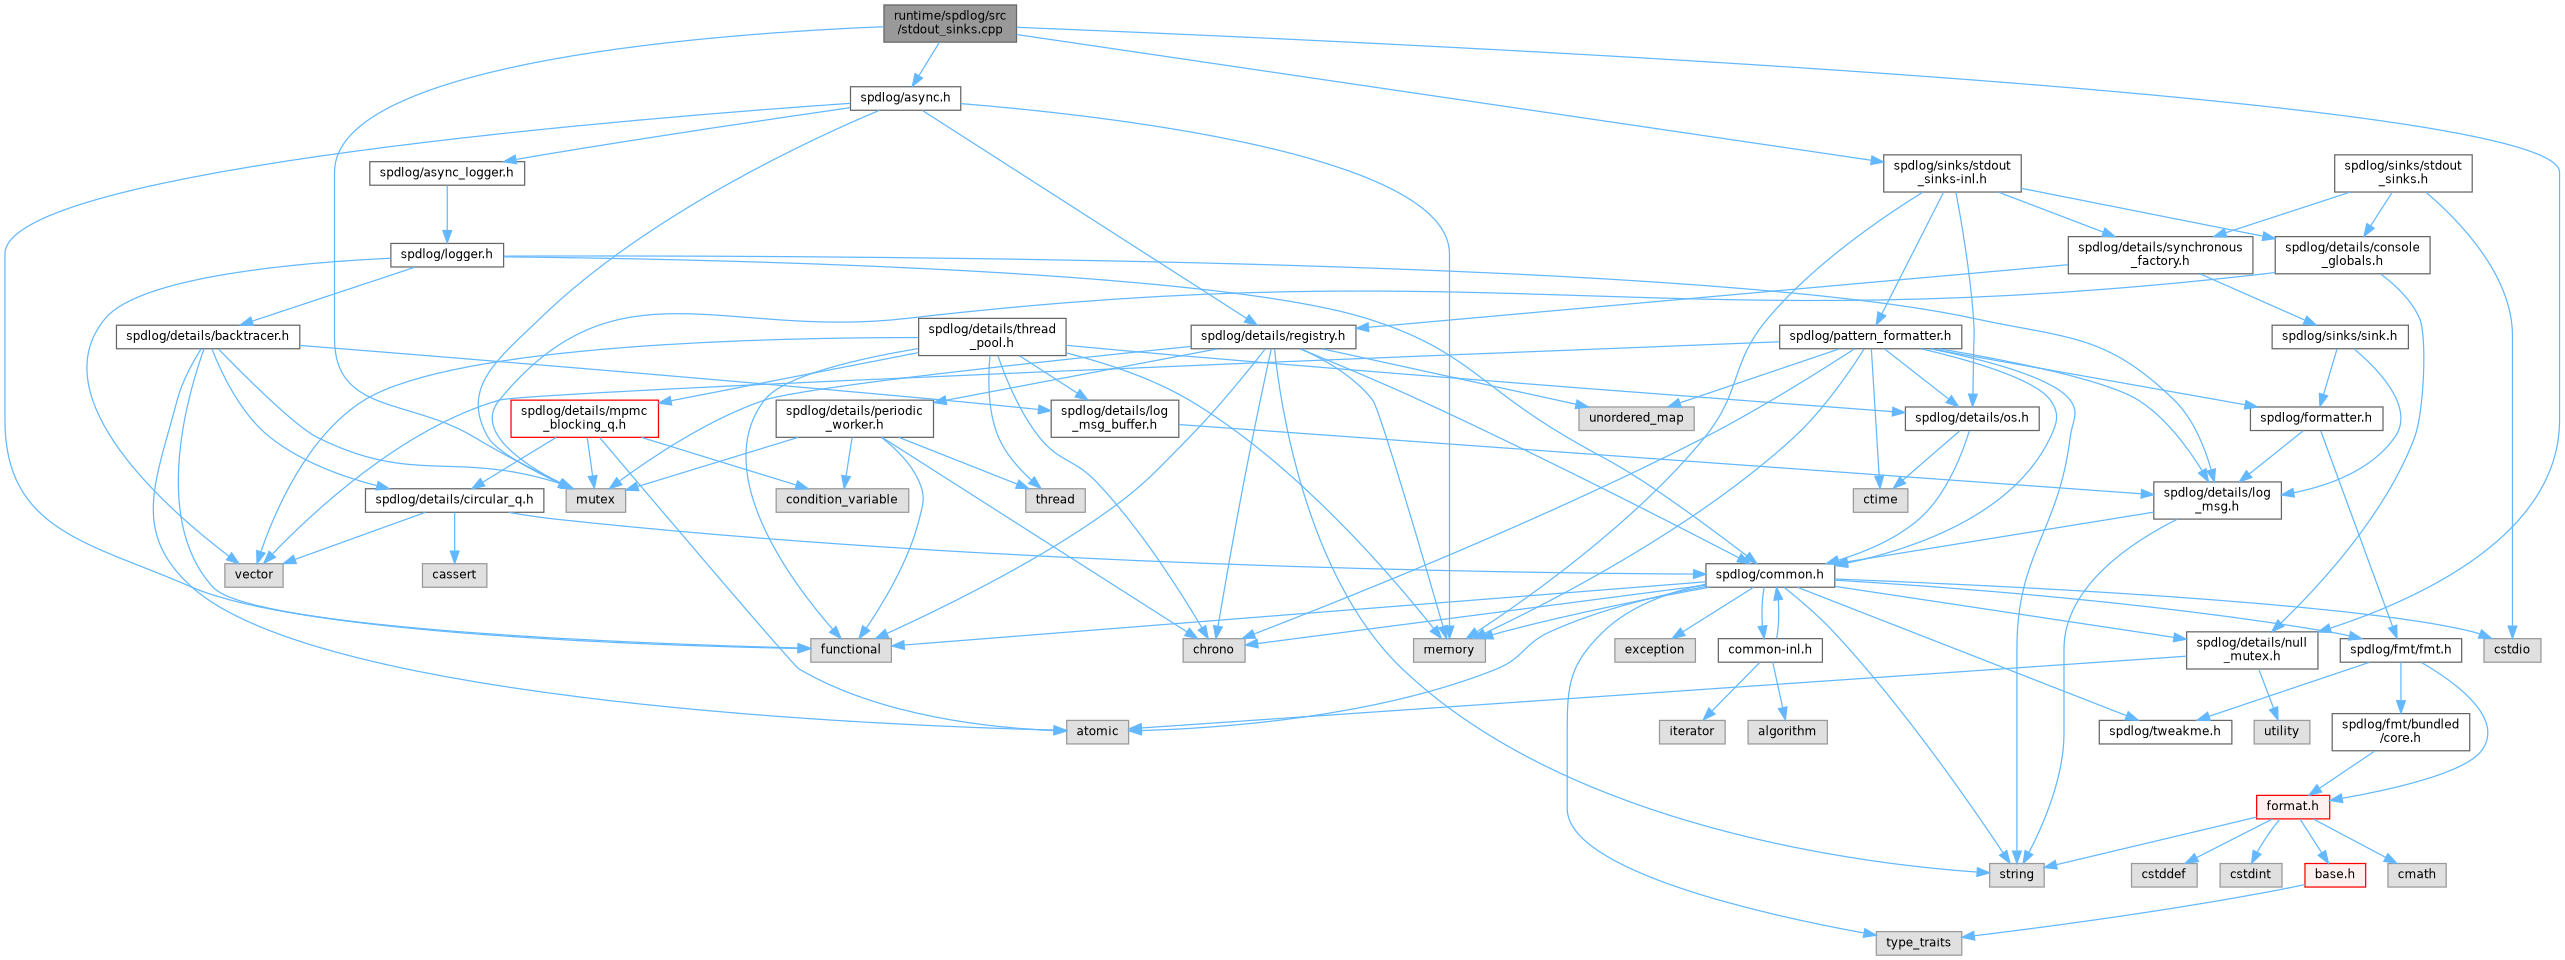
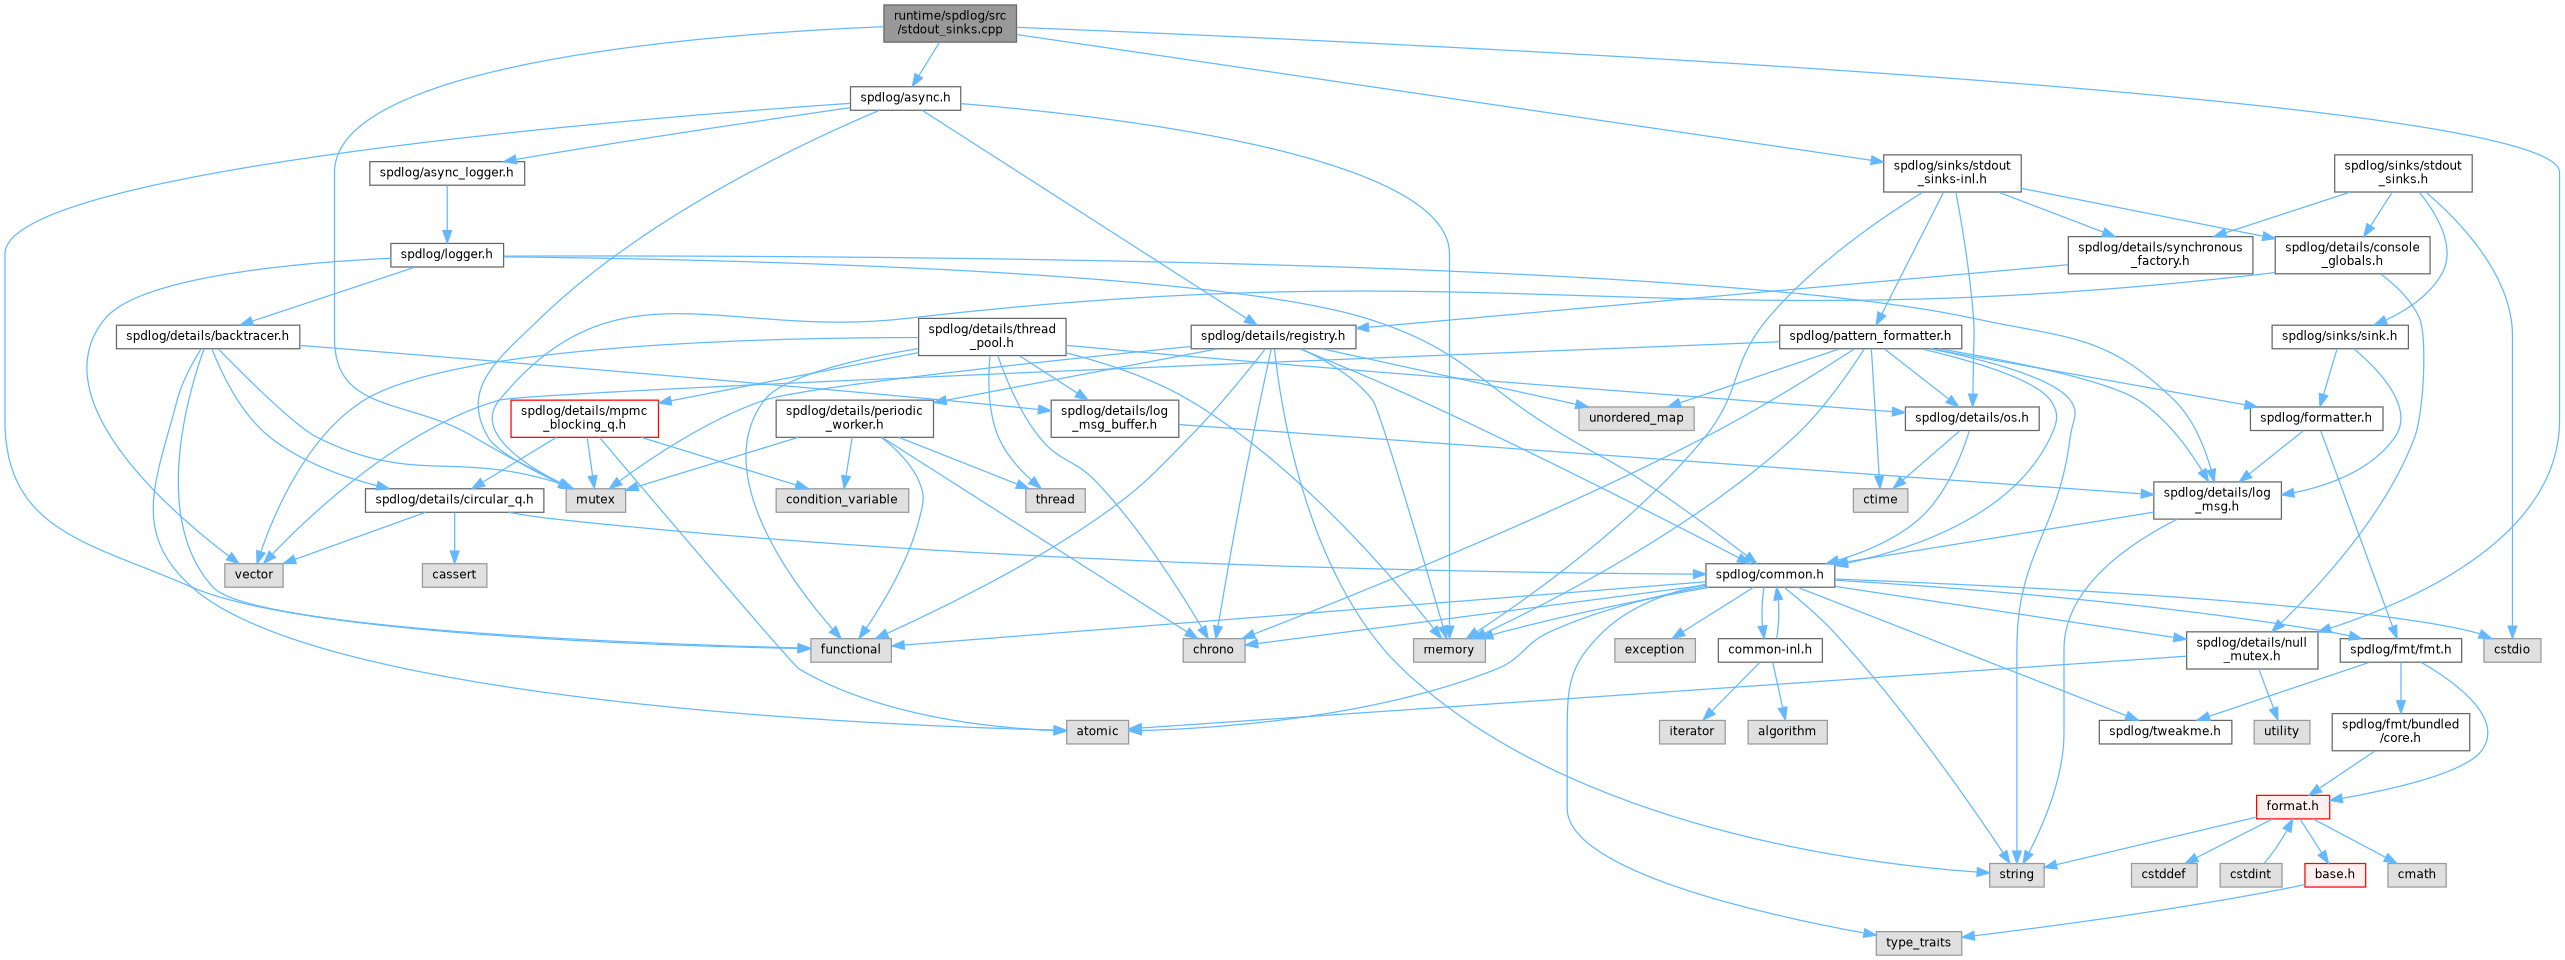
(2252, 297) -> (2445, 267)
(2268, 835) -> (2276, 848)
